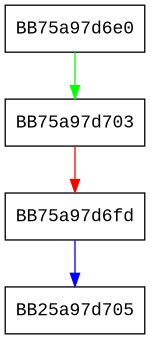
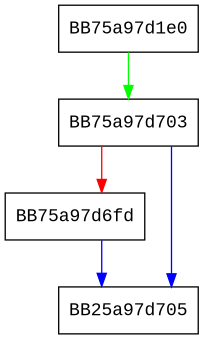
(75, 29) -> (128, 29)
none -> (171, 210)
